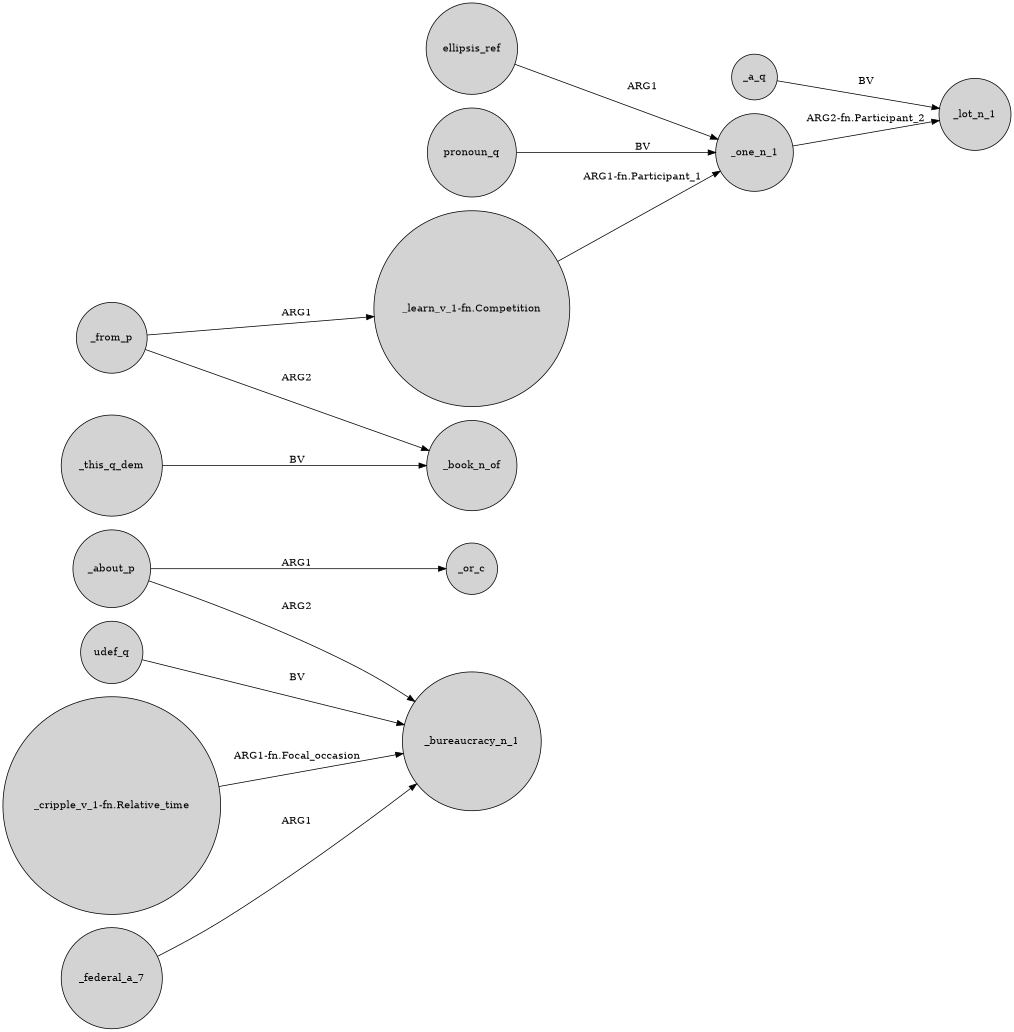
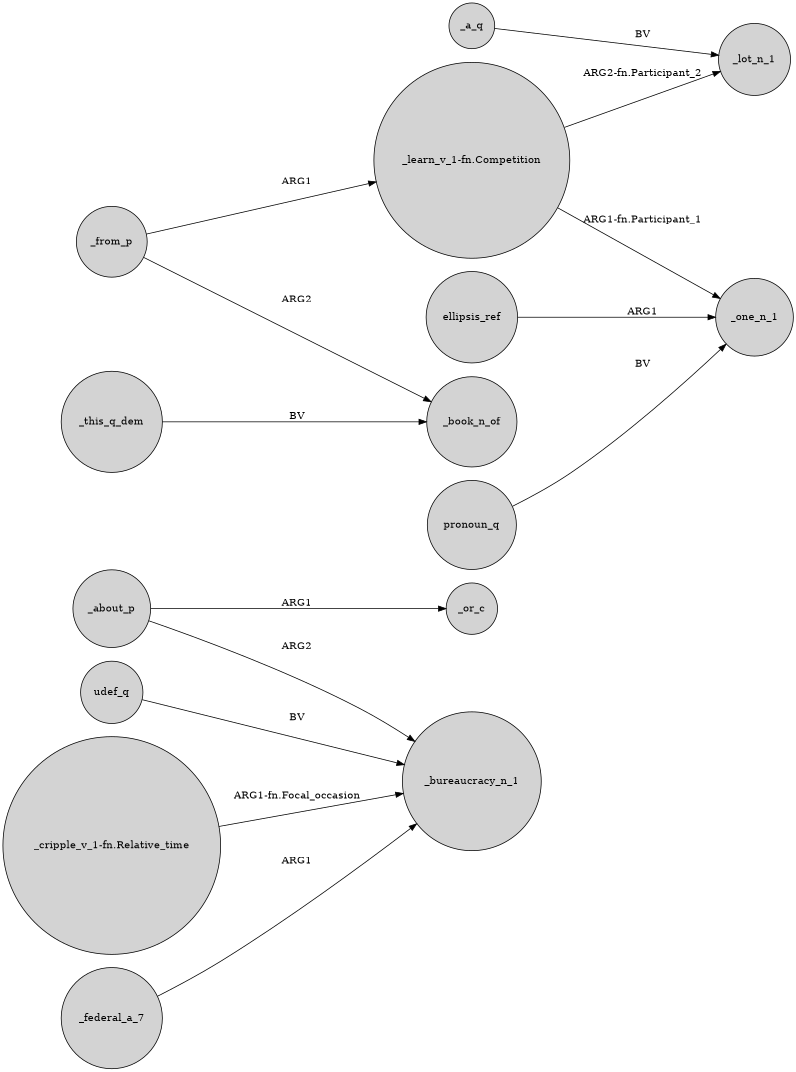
(862, 134) -> (639, 101)
